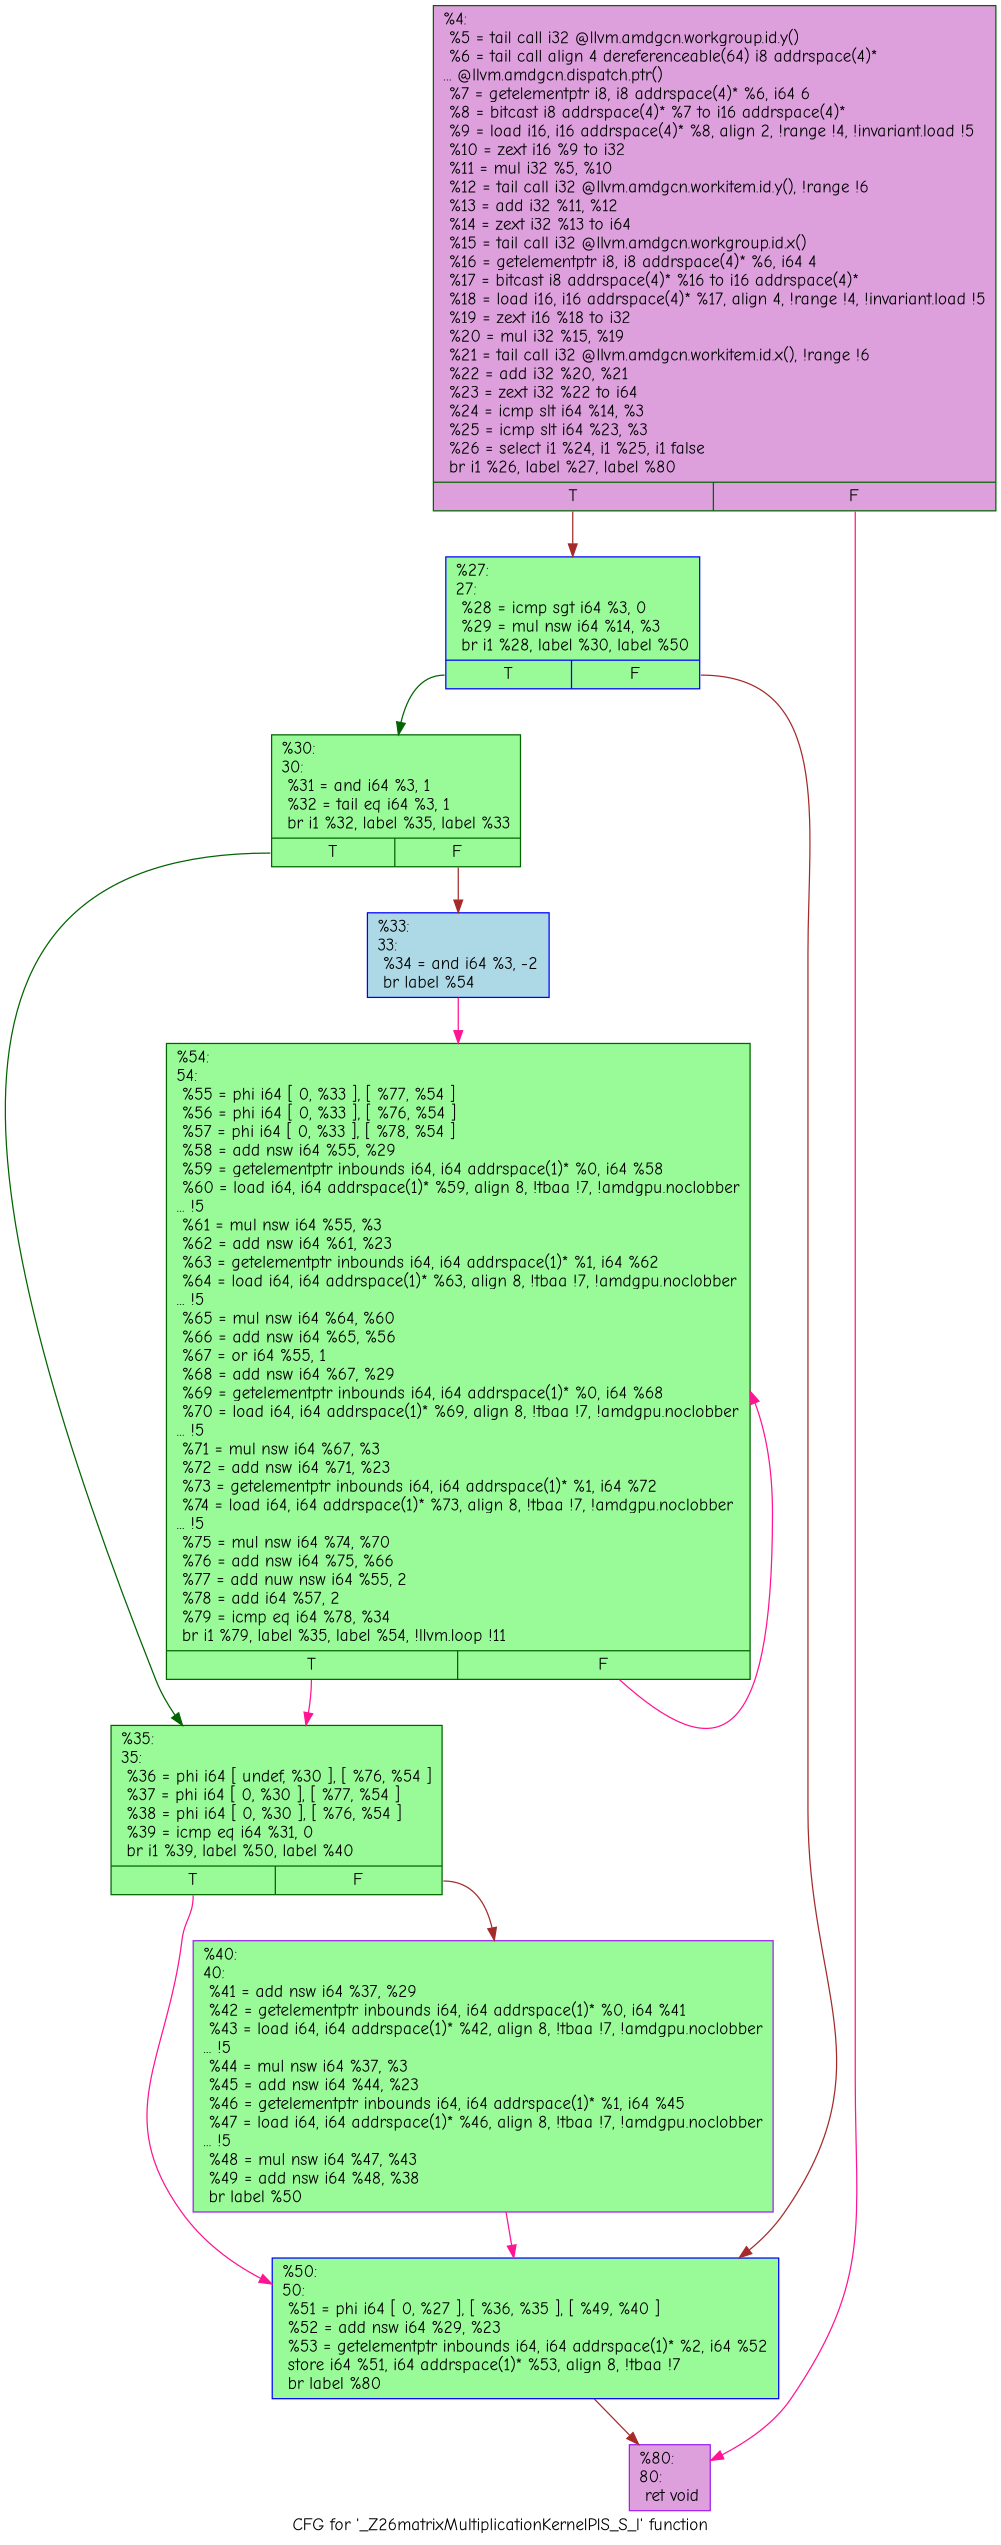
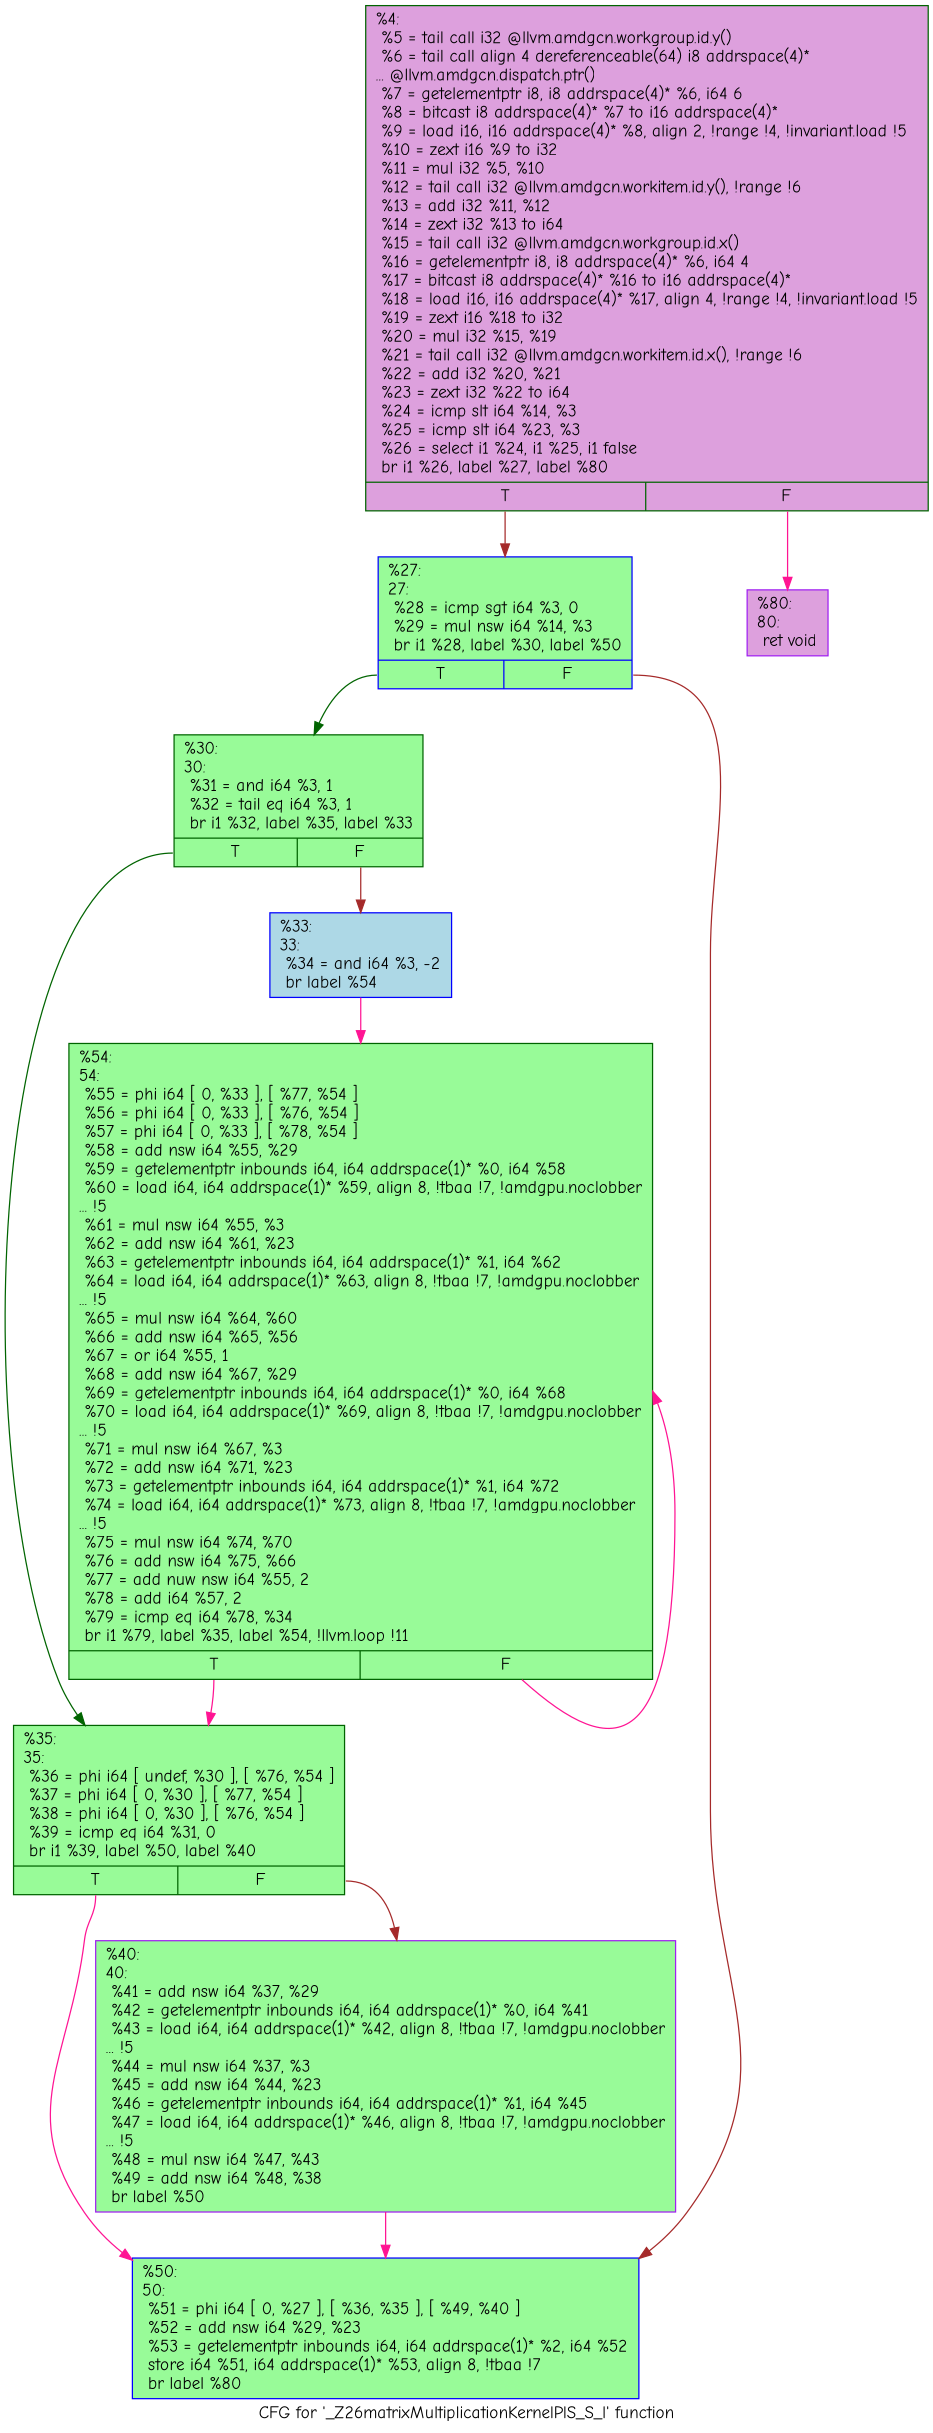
(612, 2417) -> none
